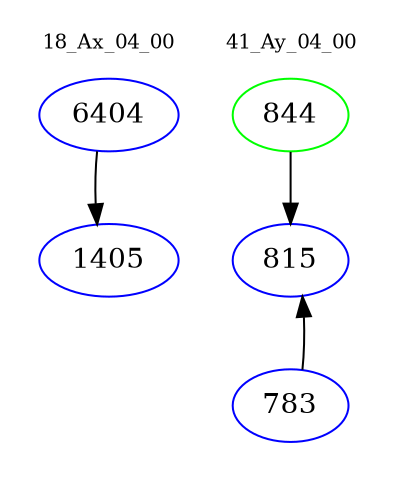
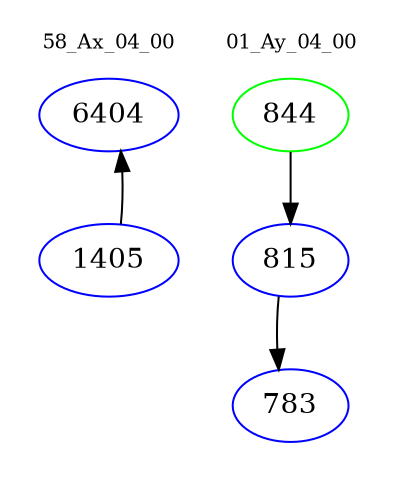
(109, 43) -> (109, 43)
(292, 43) -> (292, 43)
(95, 178) -> (122, 198)
(304, 343) -> (277, 323)
